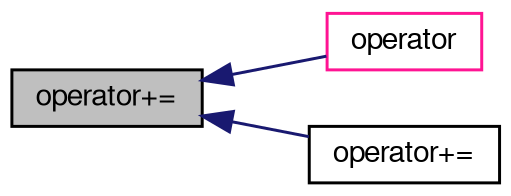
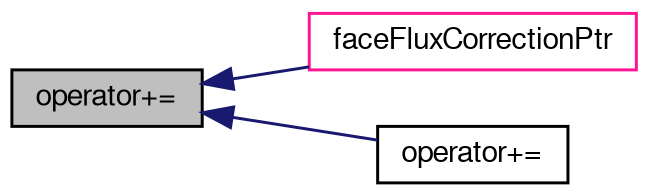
(404, 42) -> (473, 42)
